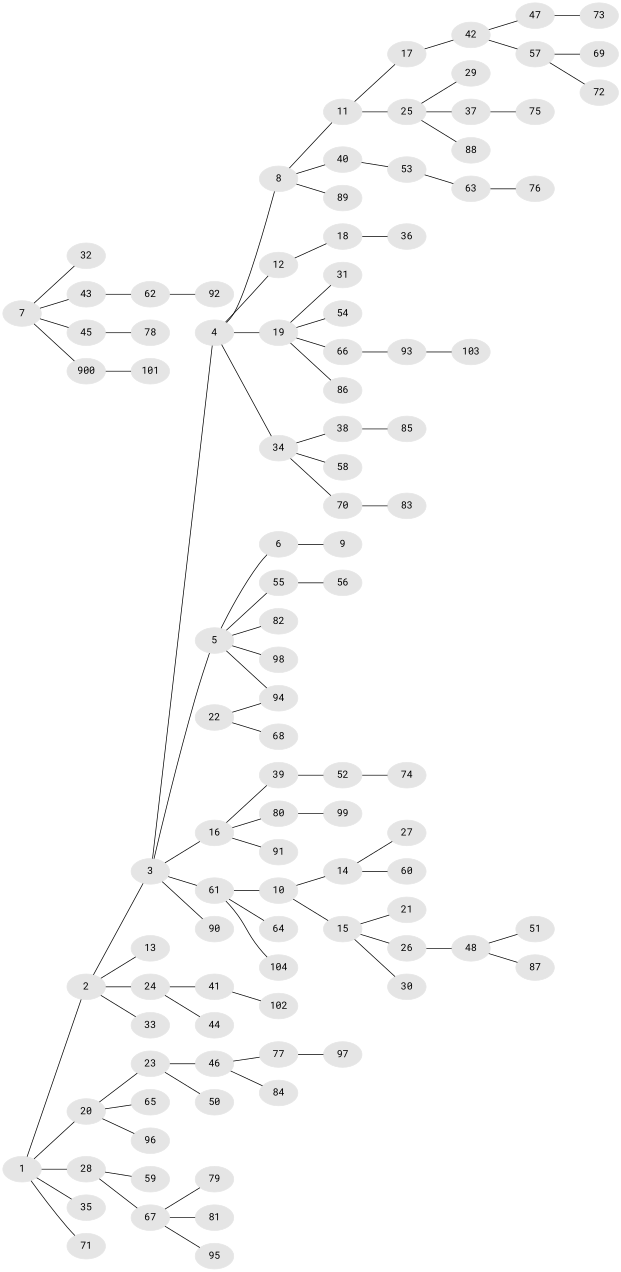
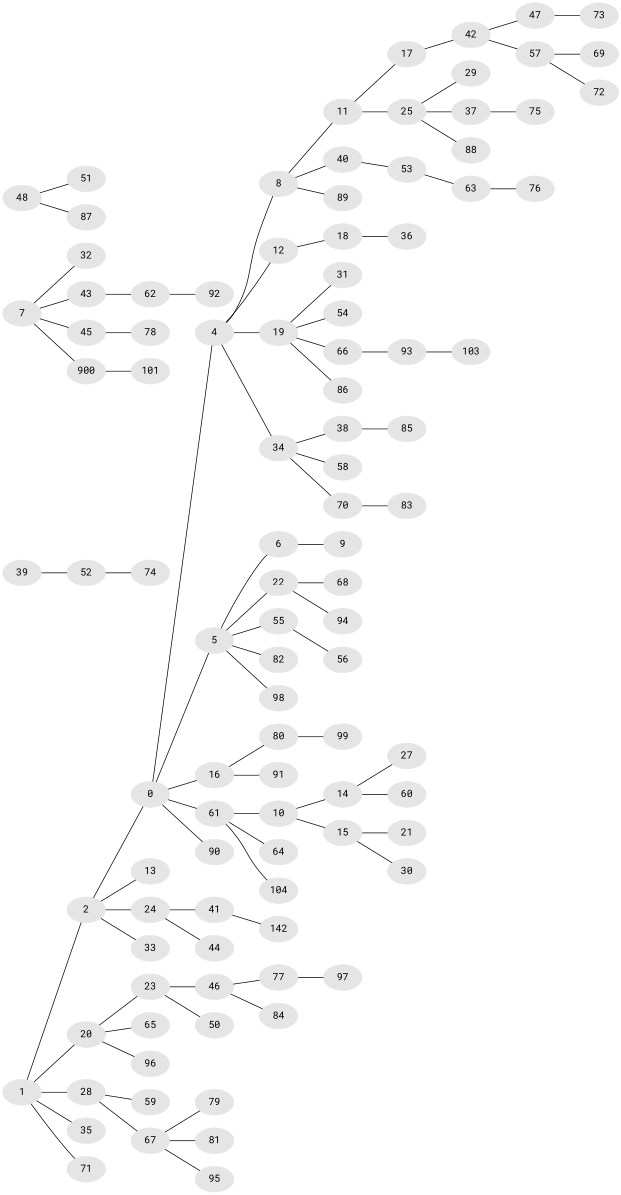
(247, 669) -> (247, 612)
(247, 804) -> none
(150, 871) -> (150, 794)
(407, 948) -> none
(279, 1006) -> (279, 929)
